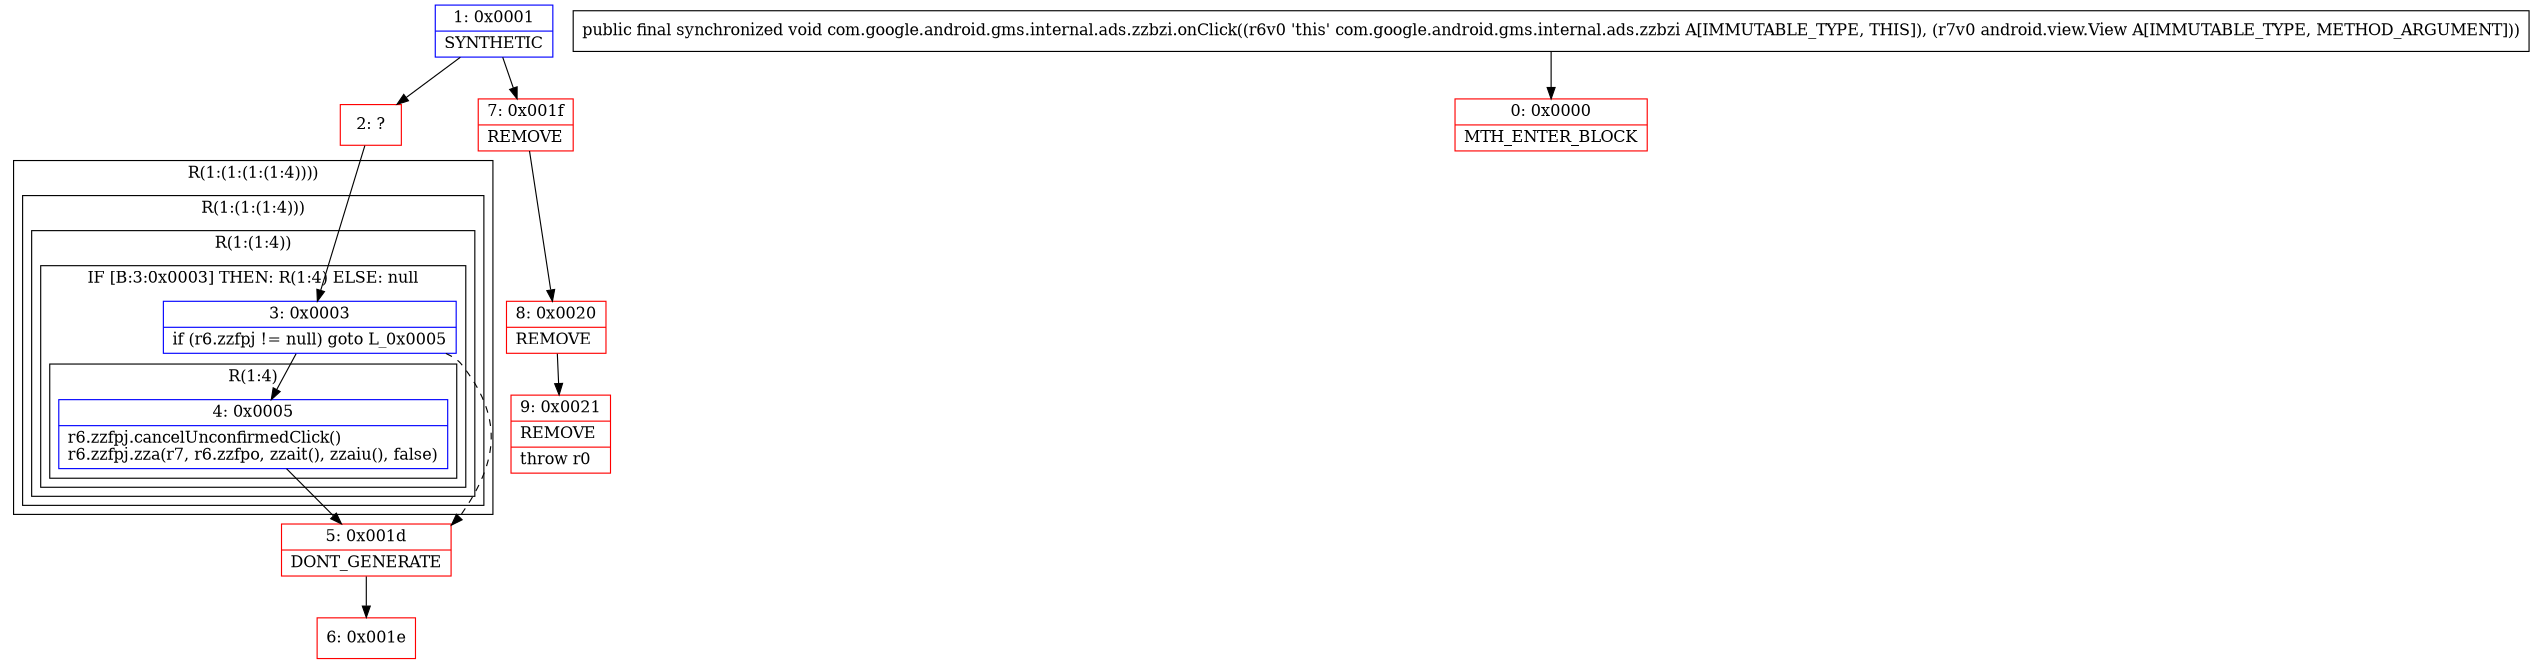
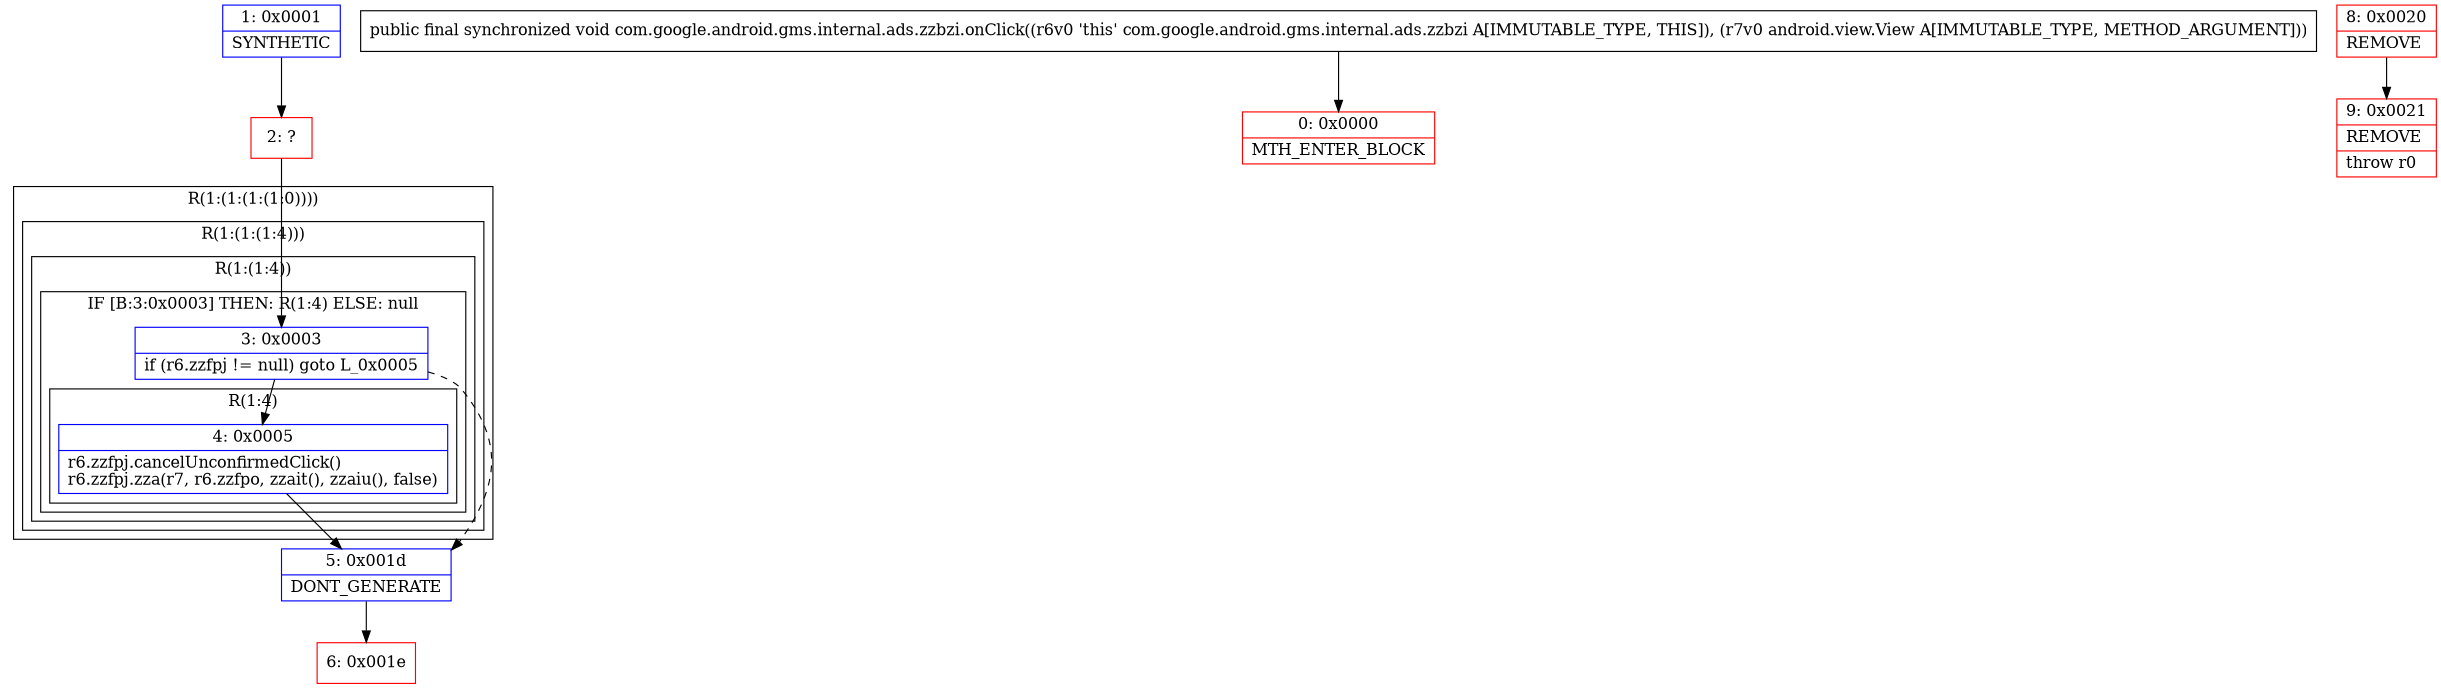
(526, 125) -> none
(253, 174) -> (253, 200)
(366, 550) -> (366, 575)
